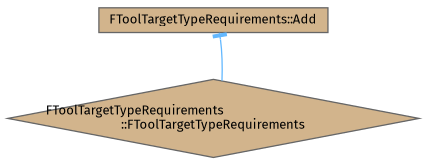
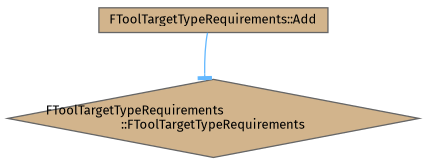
(222, 60) -> (205, 53)
